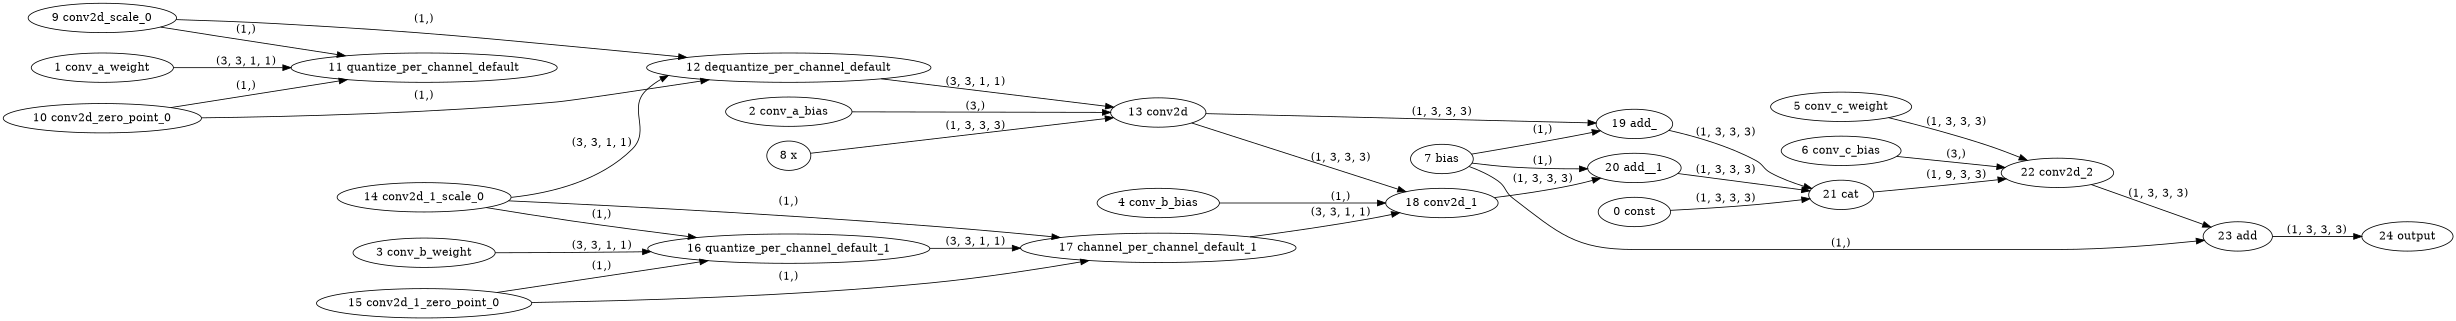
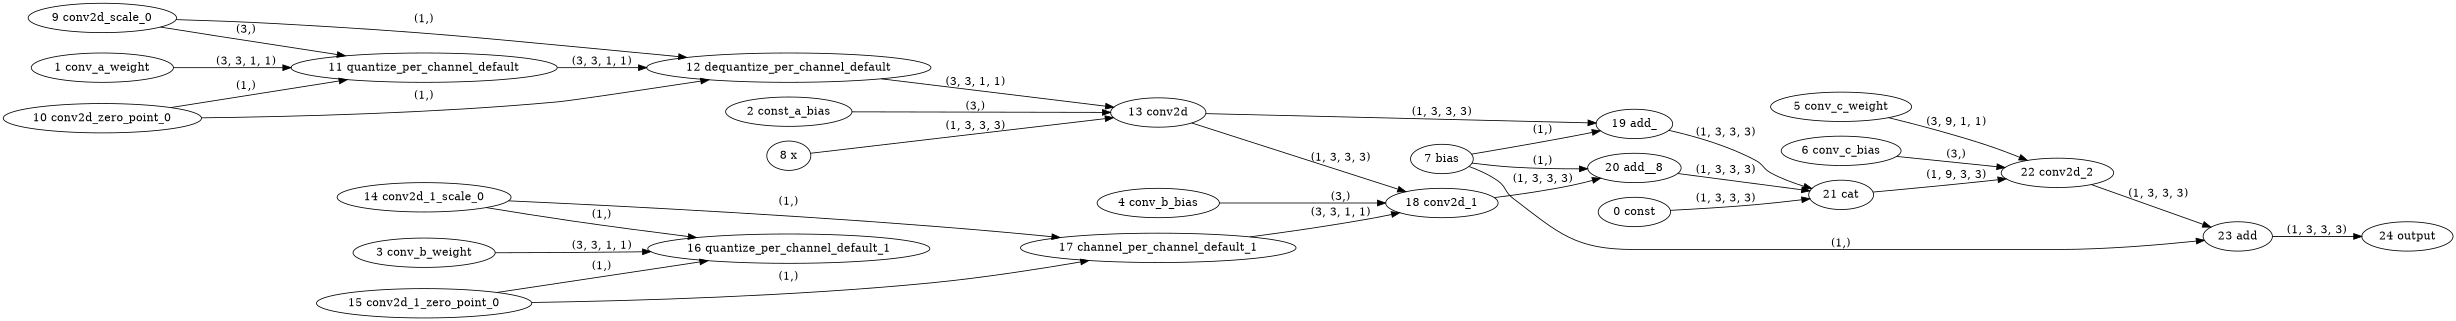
(246, 30) -> (246, 30)
(789, 112) -> (789, 112)
(1957, 122) -> (1957, 122)
(612, 165) -> (598, 68)
(1634, 168) -> (1634, 168)
(1341, 197) -> (1341, 197)
(971, 248) -> none
